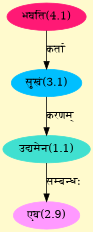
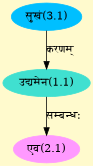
(47, 17) -> none
(47, 215) -> (47, 149)
